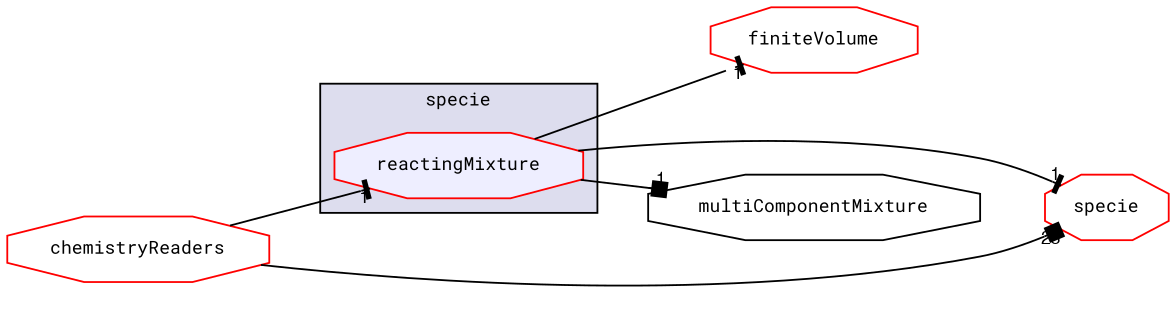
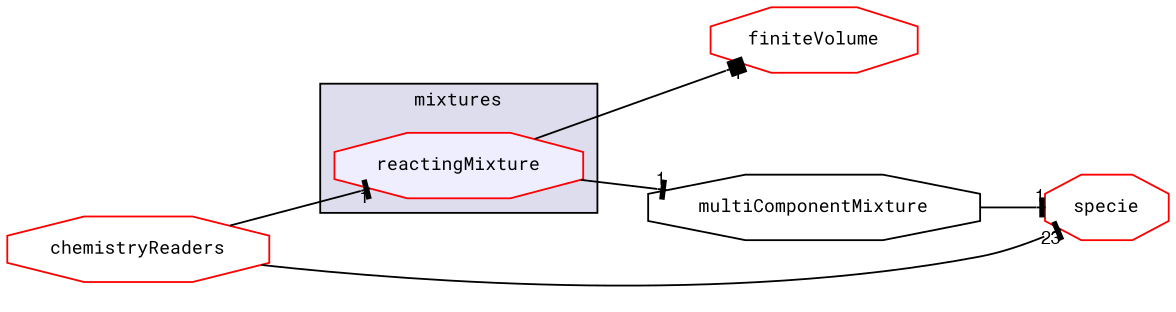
(459, 101) -> (459, 101)
(630, 105) -> (630, 105)
(818, 142) -> (1008, 207)
(619, 184) -> (619, 184)
(655, 285) -> (655, 285)
